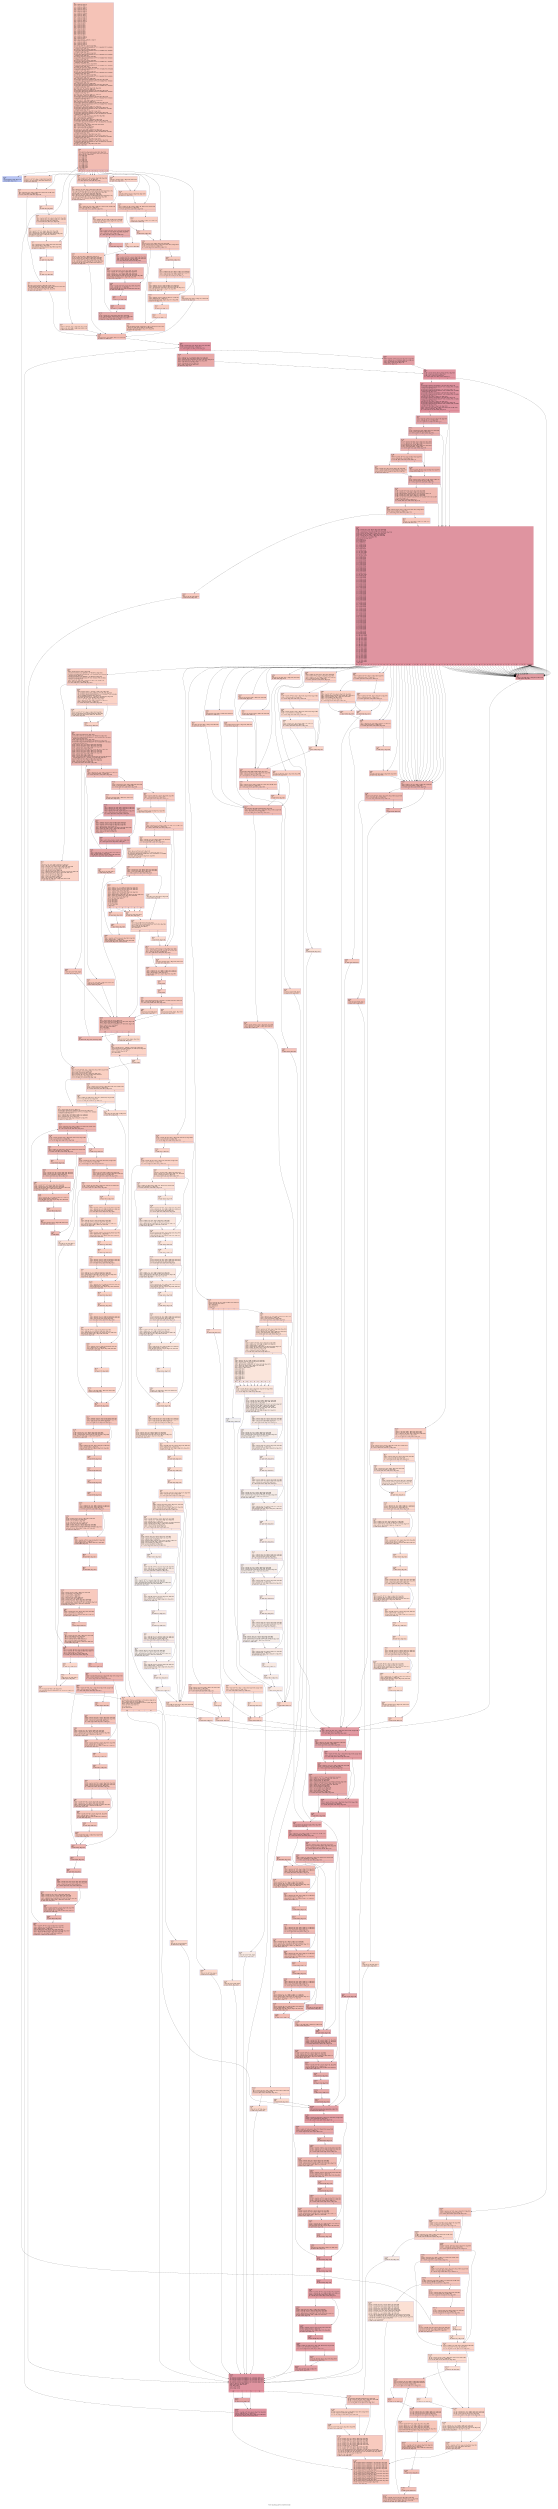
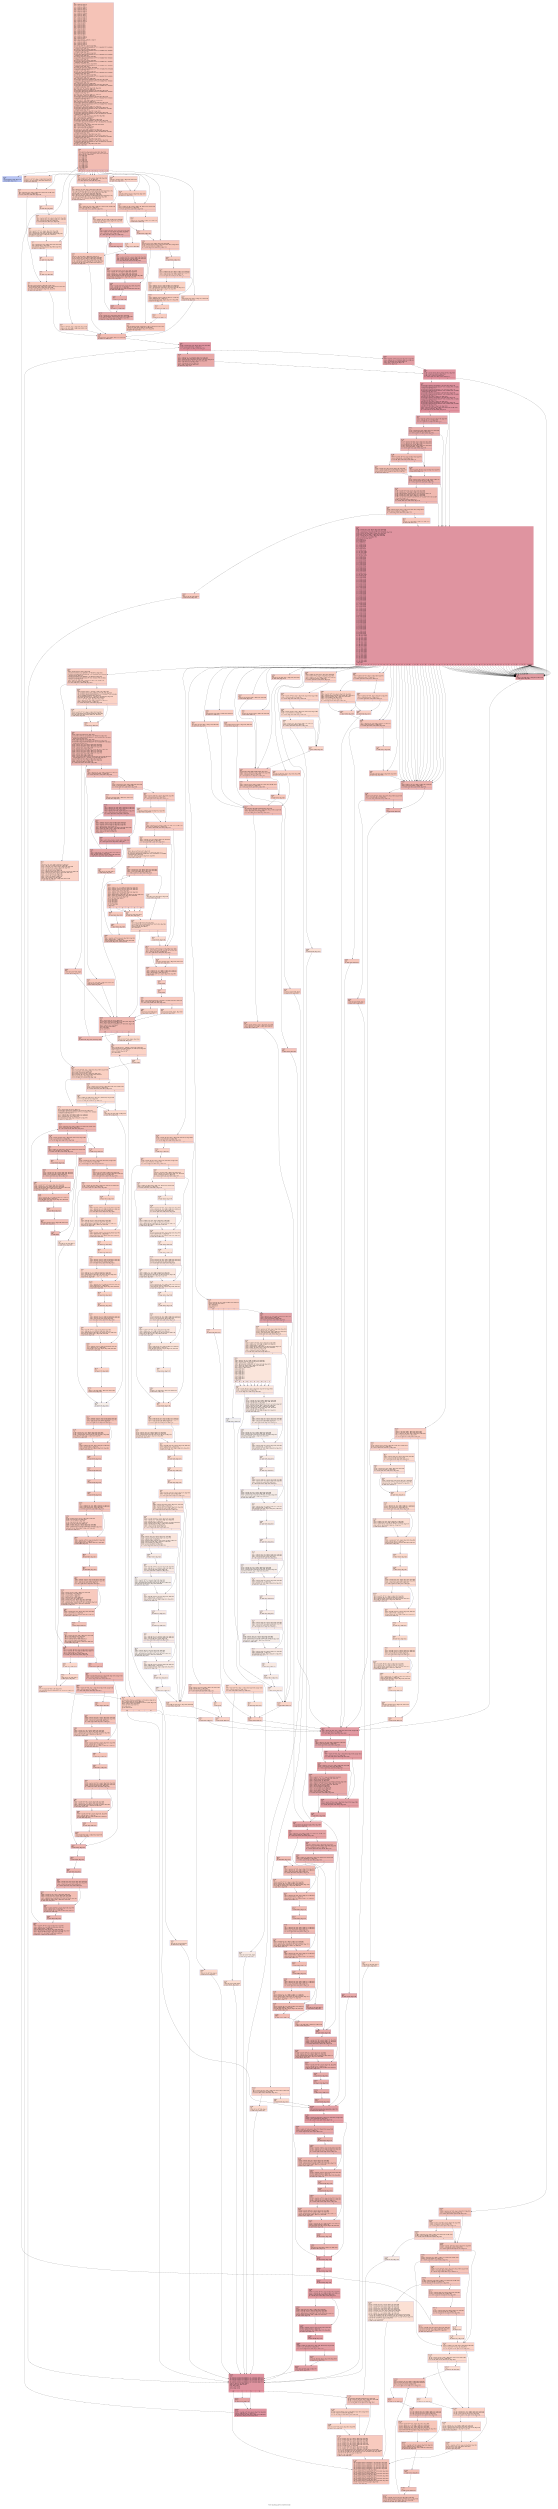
(276, 1318) -> (276, 1318)
(102, 1405) -> (102, 1405)
none -> (90, 1581)
